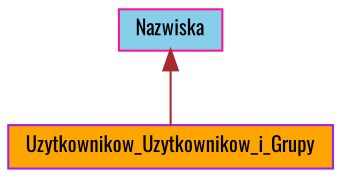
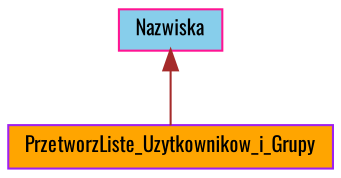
(171, 147) -> (171, 147)
